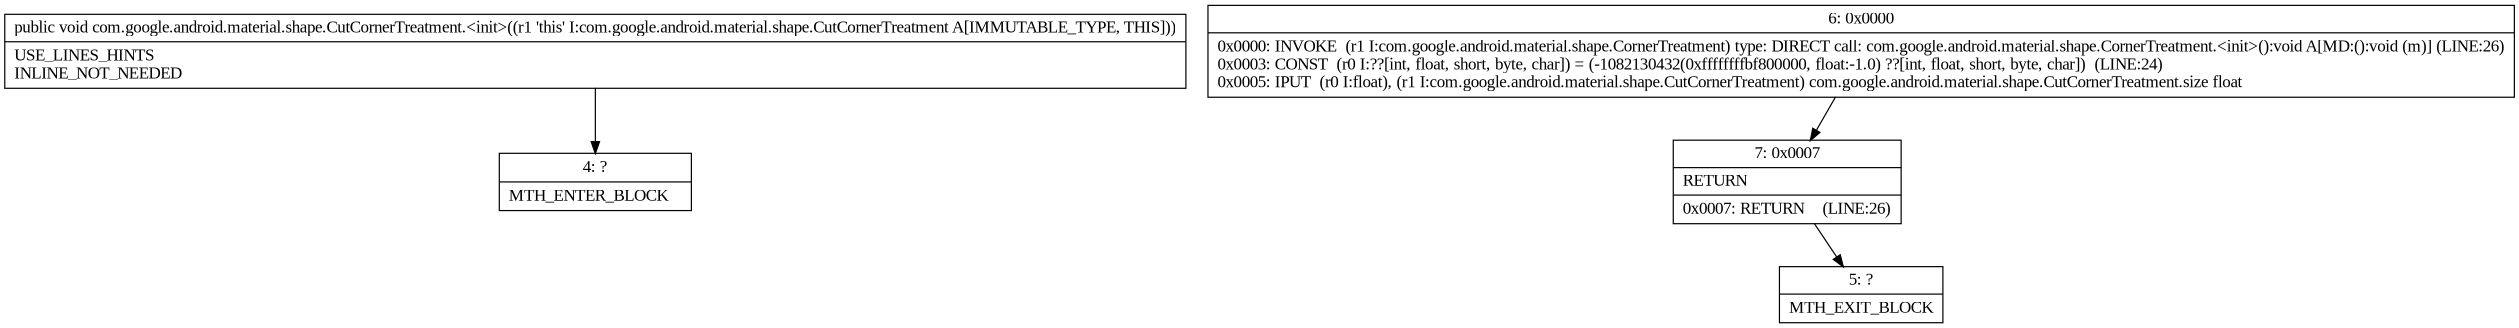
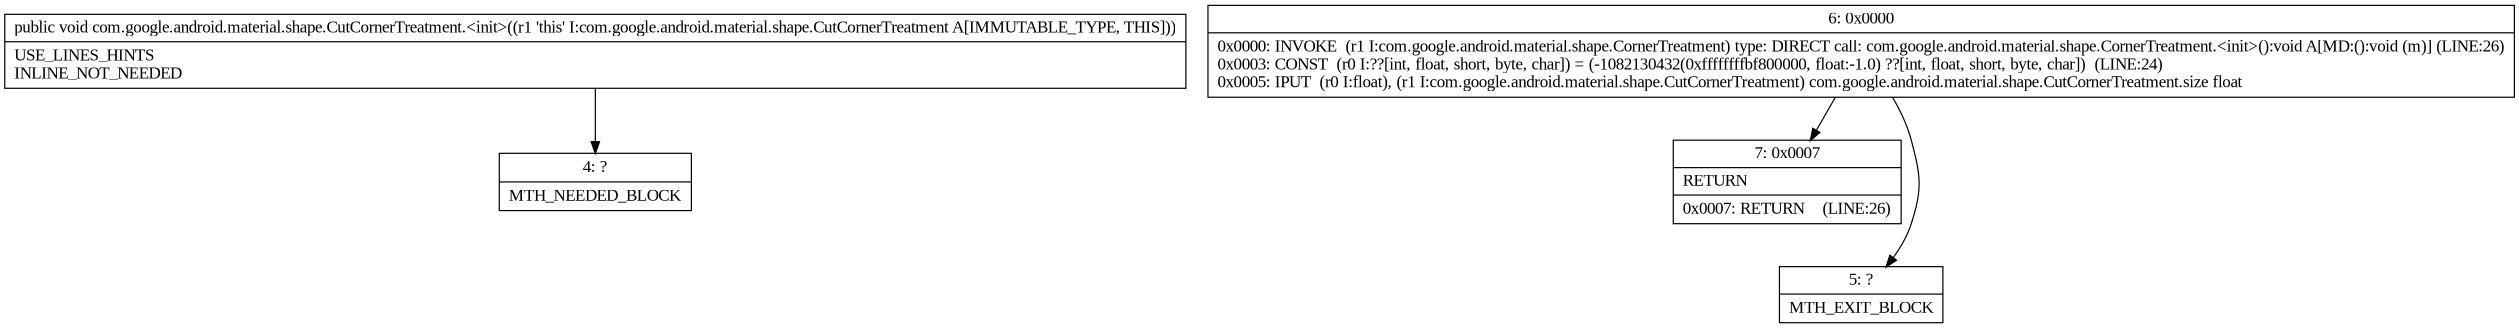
(589, 196) -> (595, 196)
(1825, 240) -> (1919, 178)
